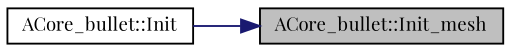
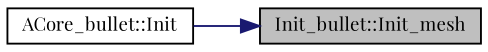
(382, 26) -> (370, 26)
